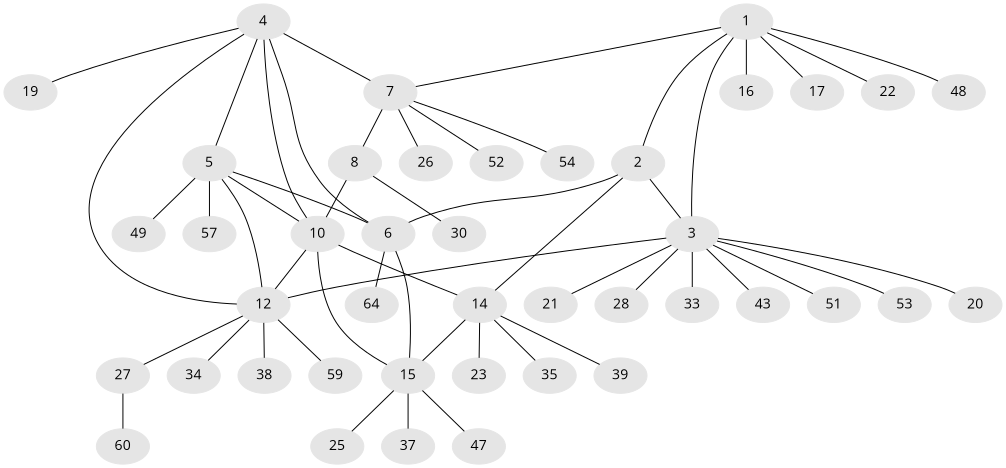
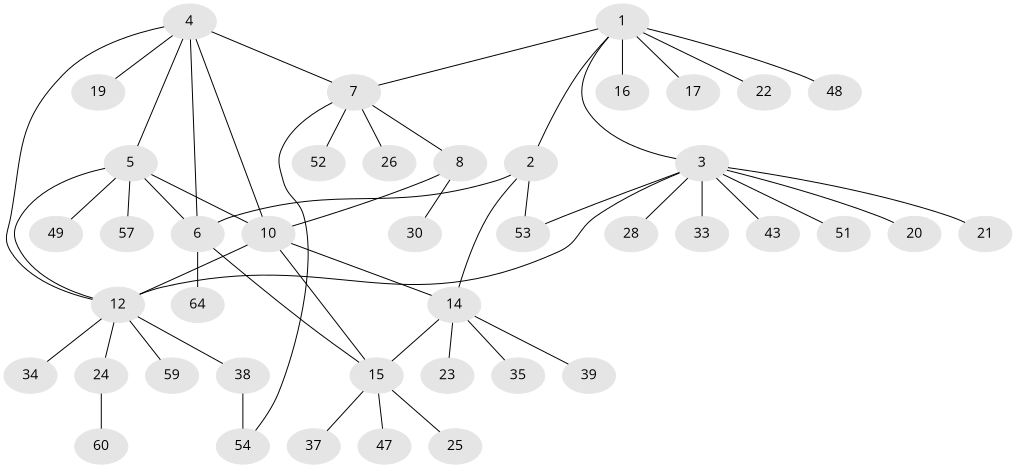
(665, 199) -> (527, 199)
(123, 376) -> (101, 376)
none -> (243, 411)
